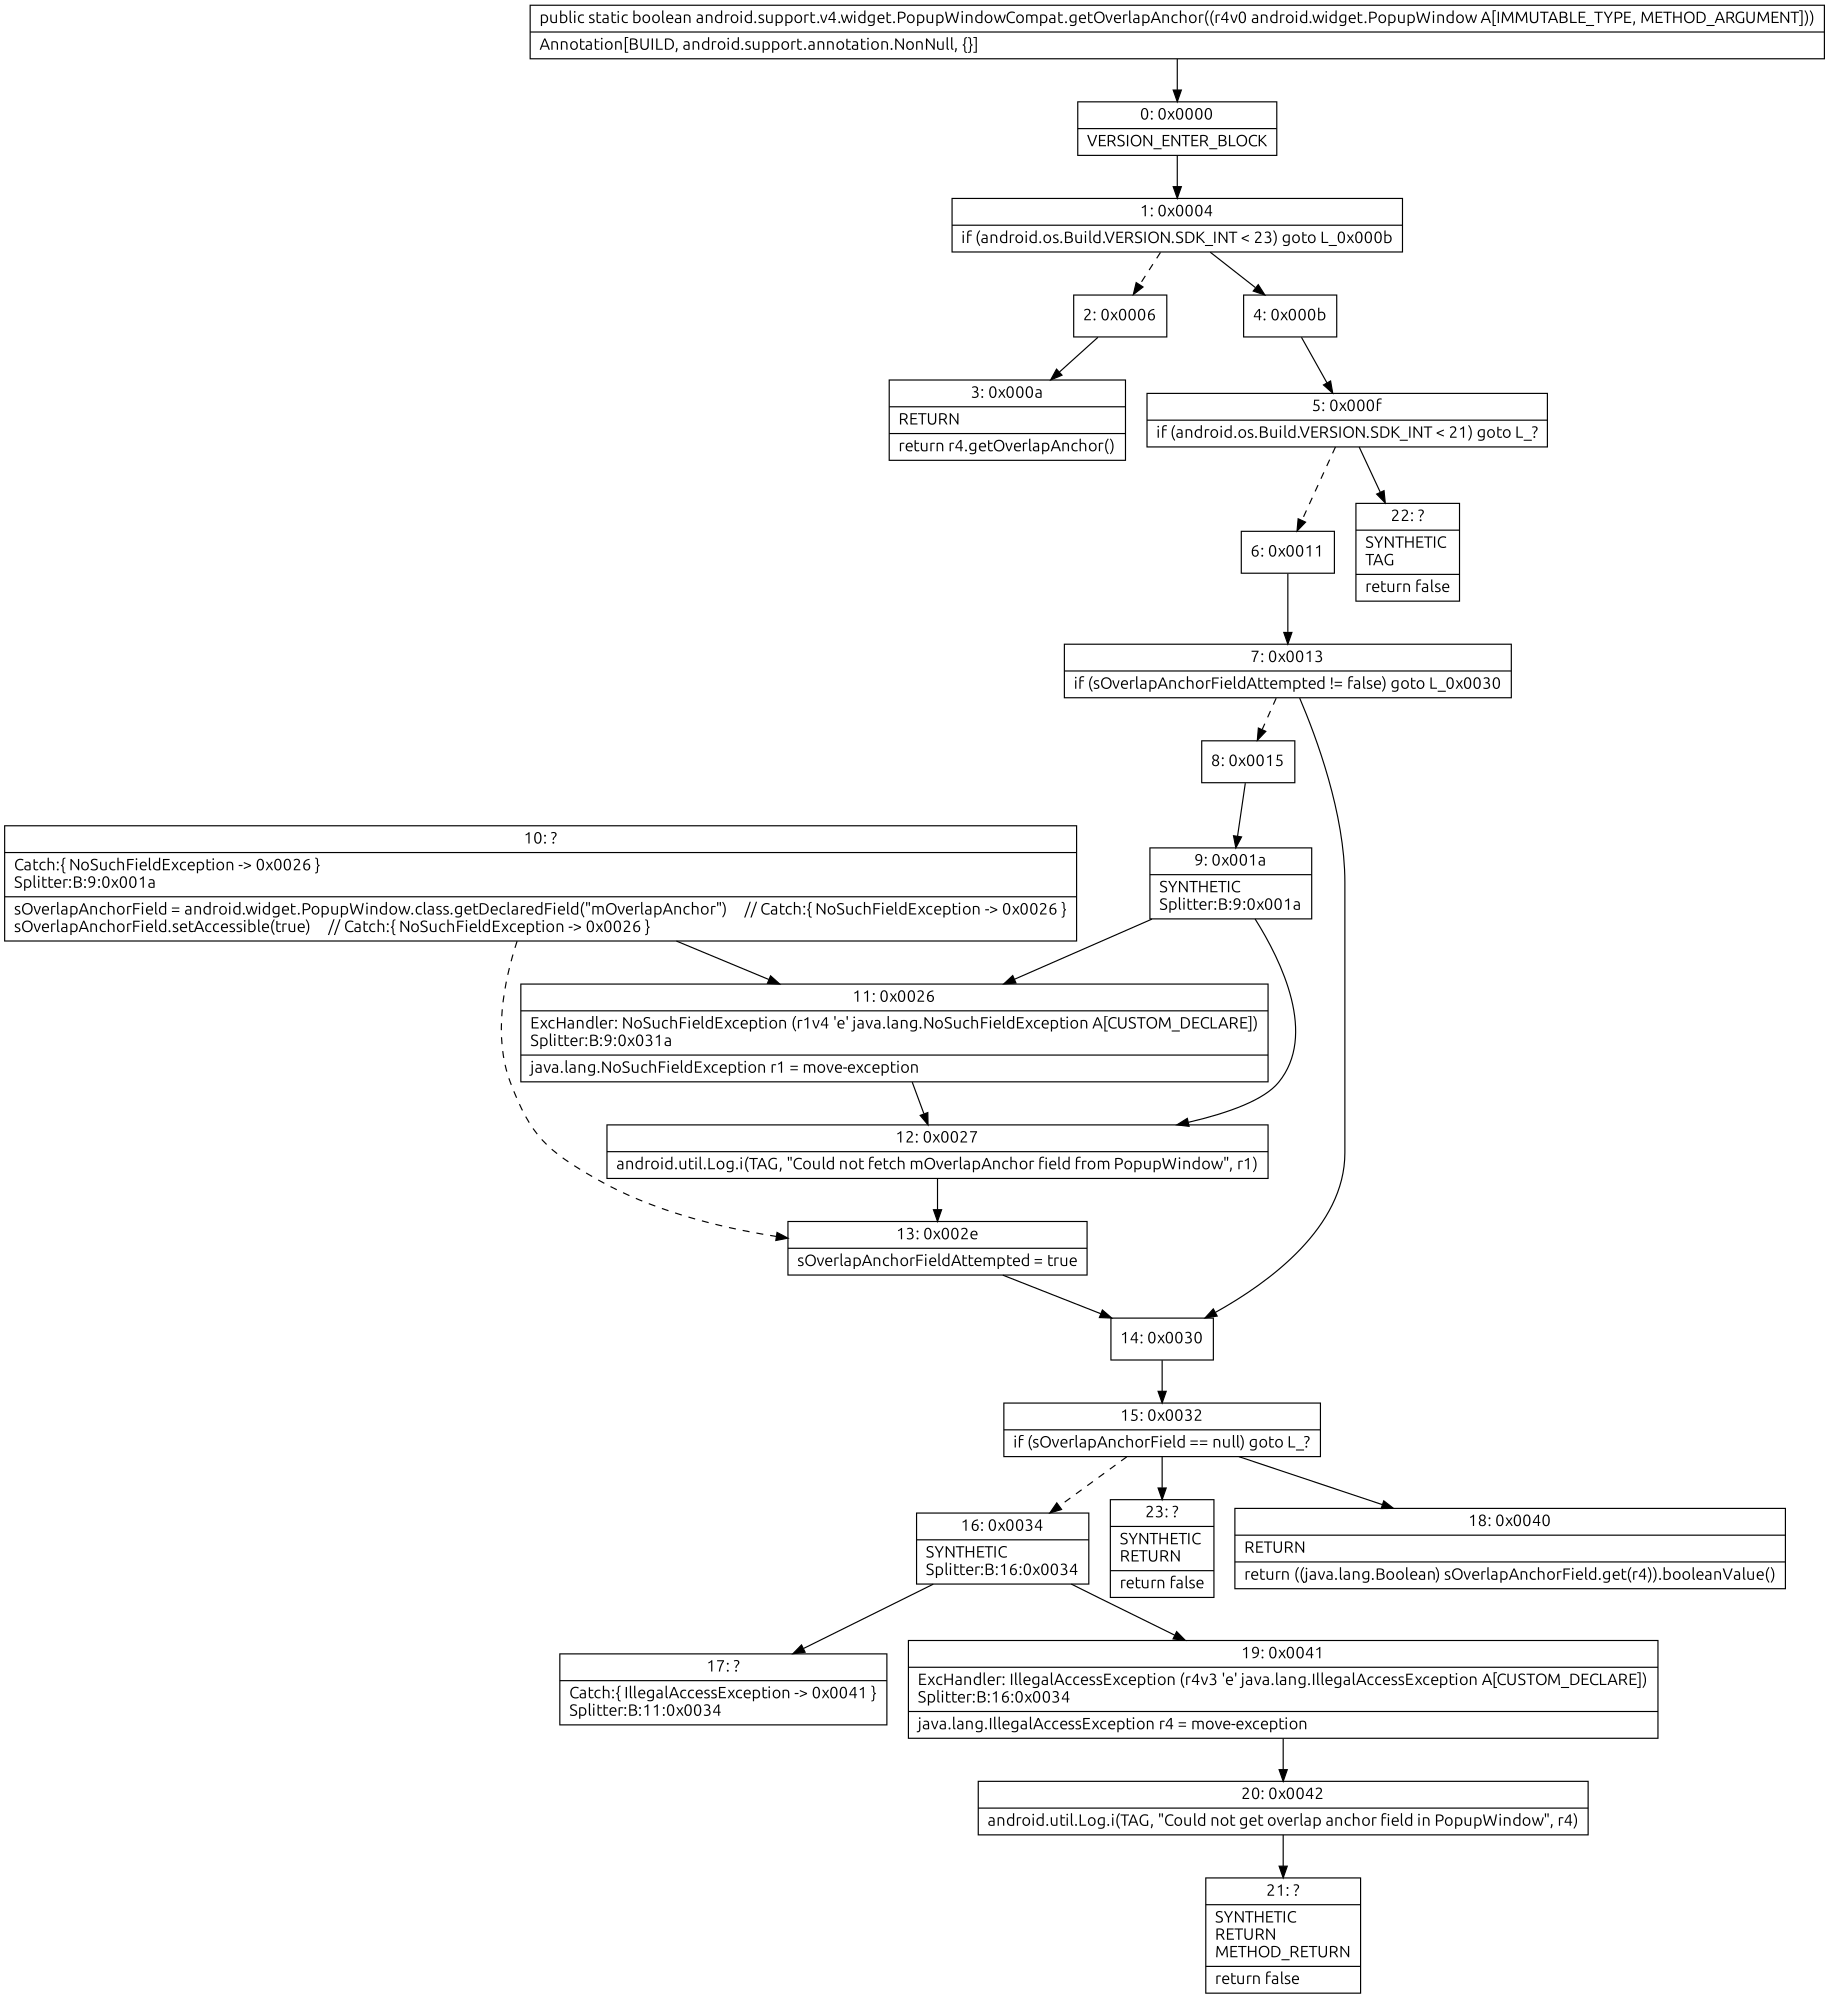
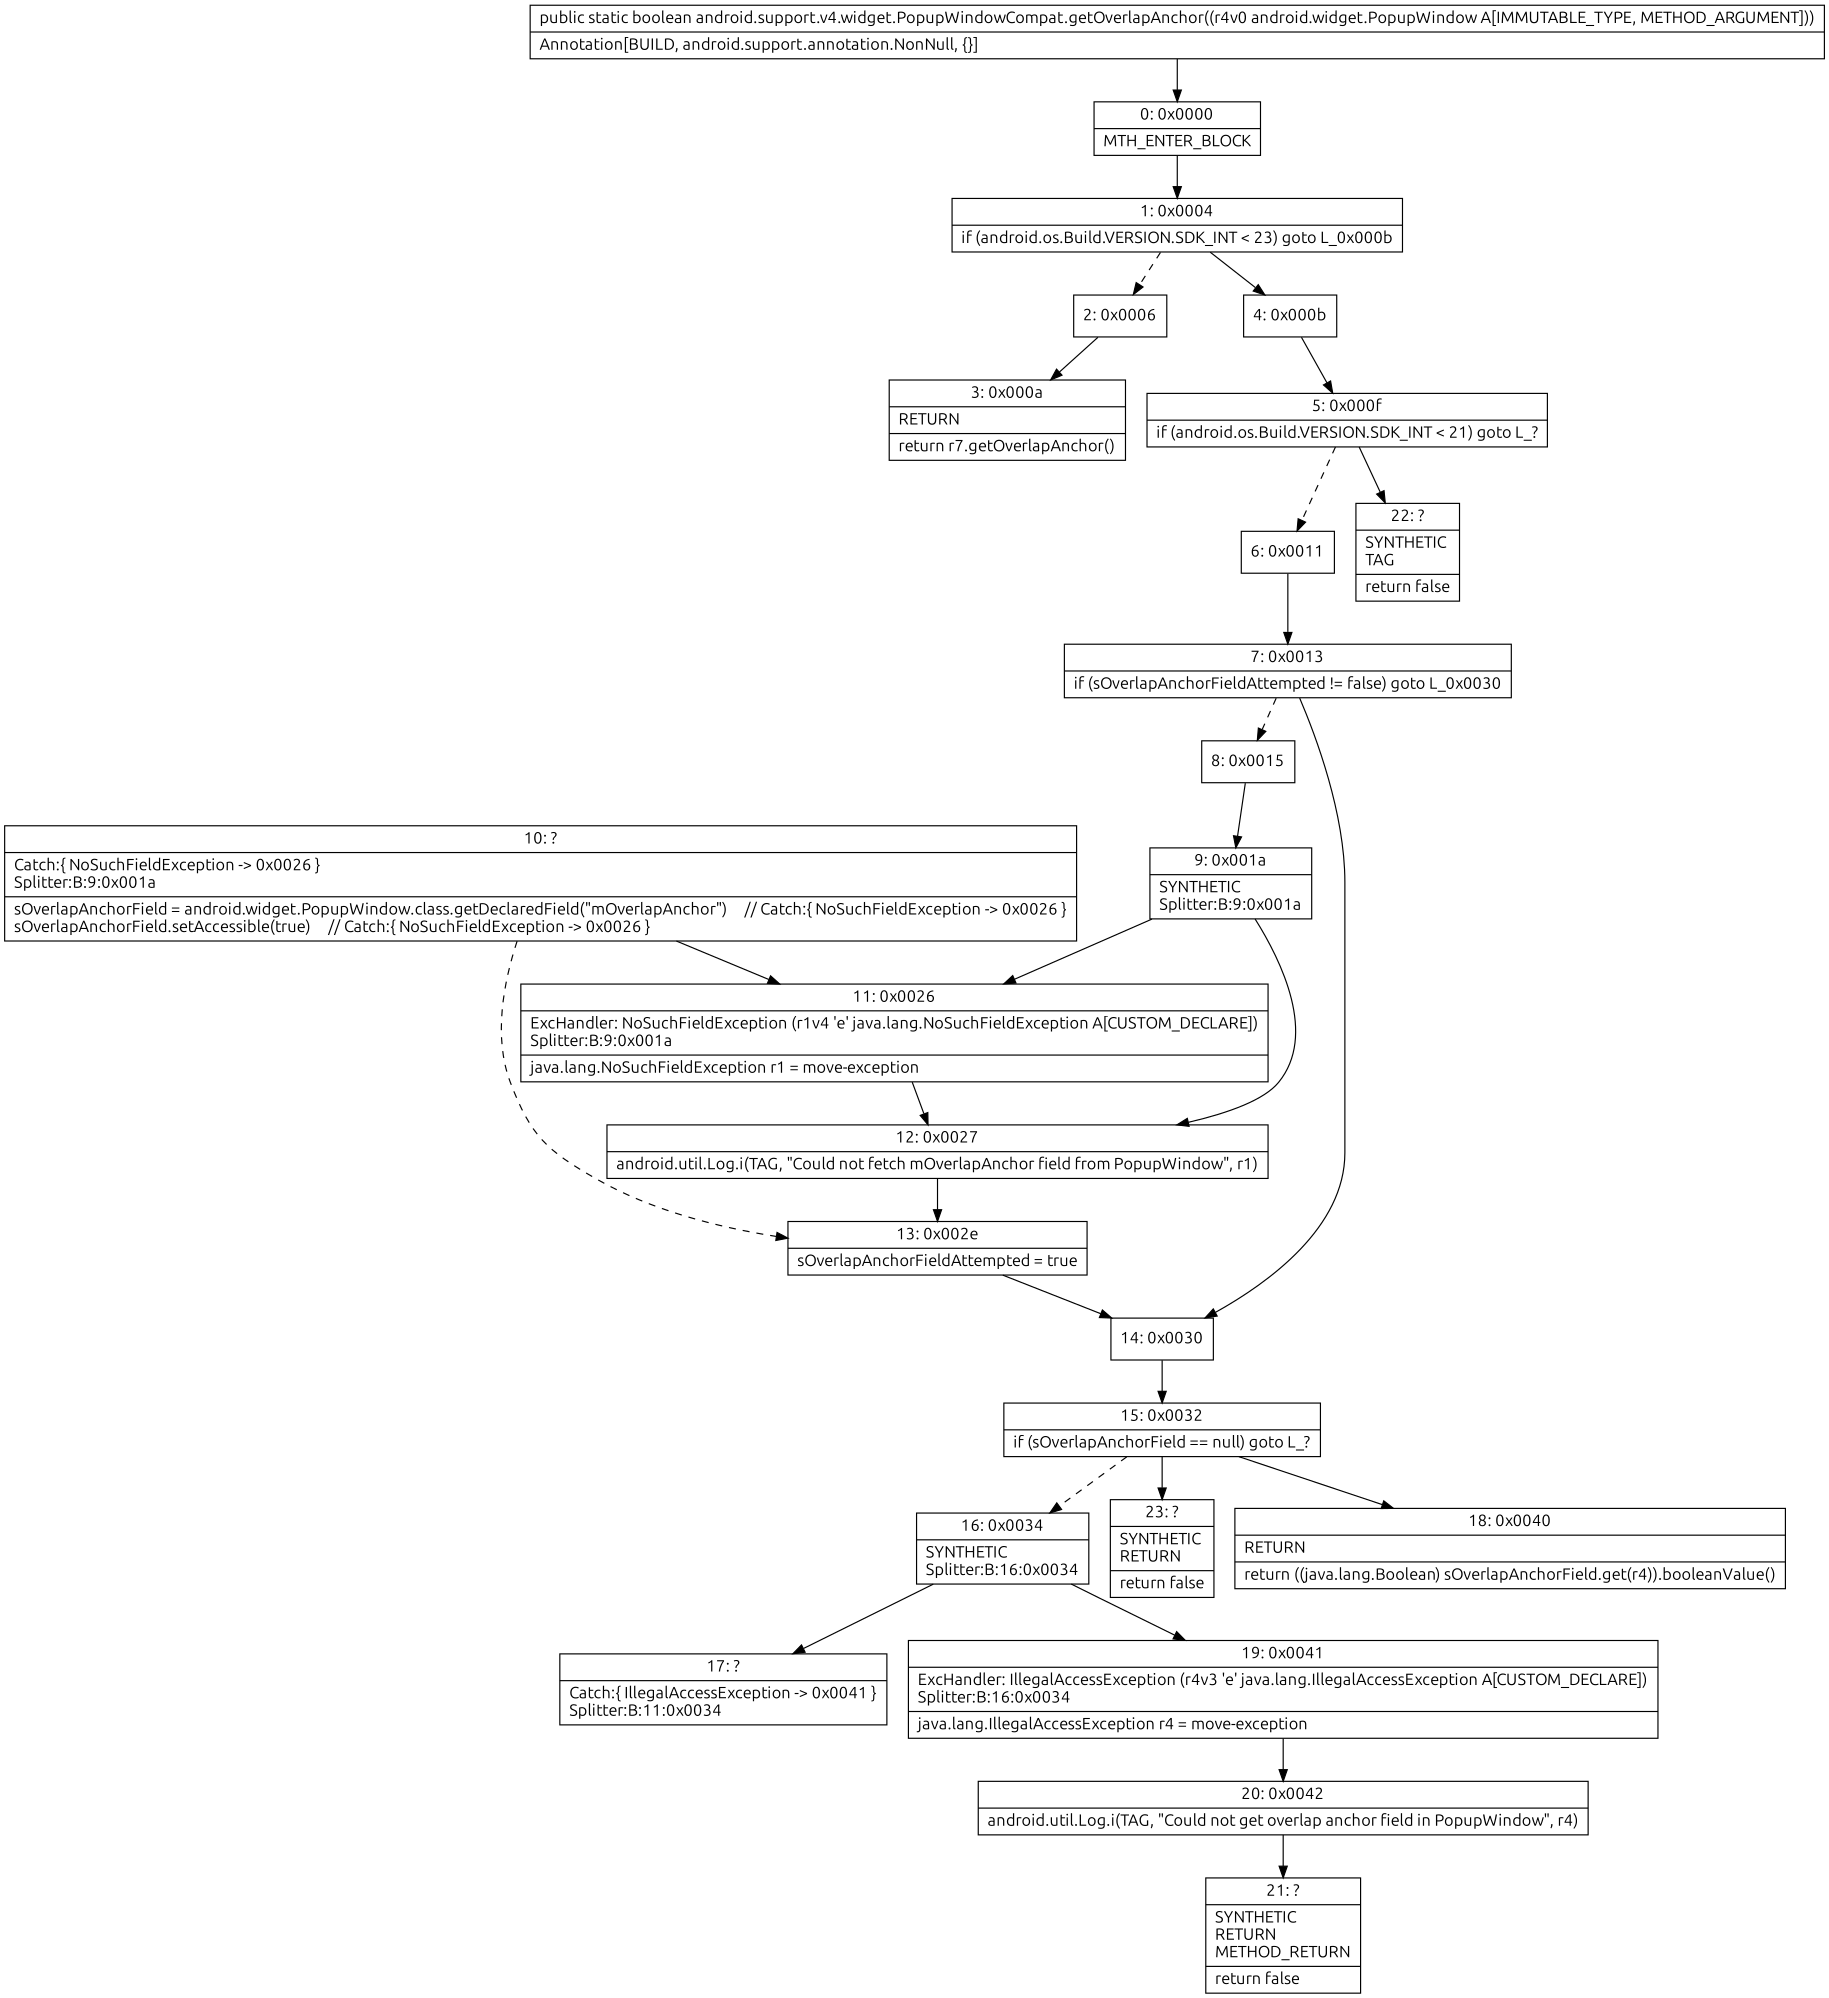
(1177, 141) -> (1177, 141)
(1007, 446) -> (1007, 446)
(602, 1041) -> (602, 1041)
